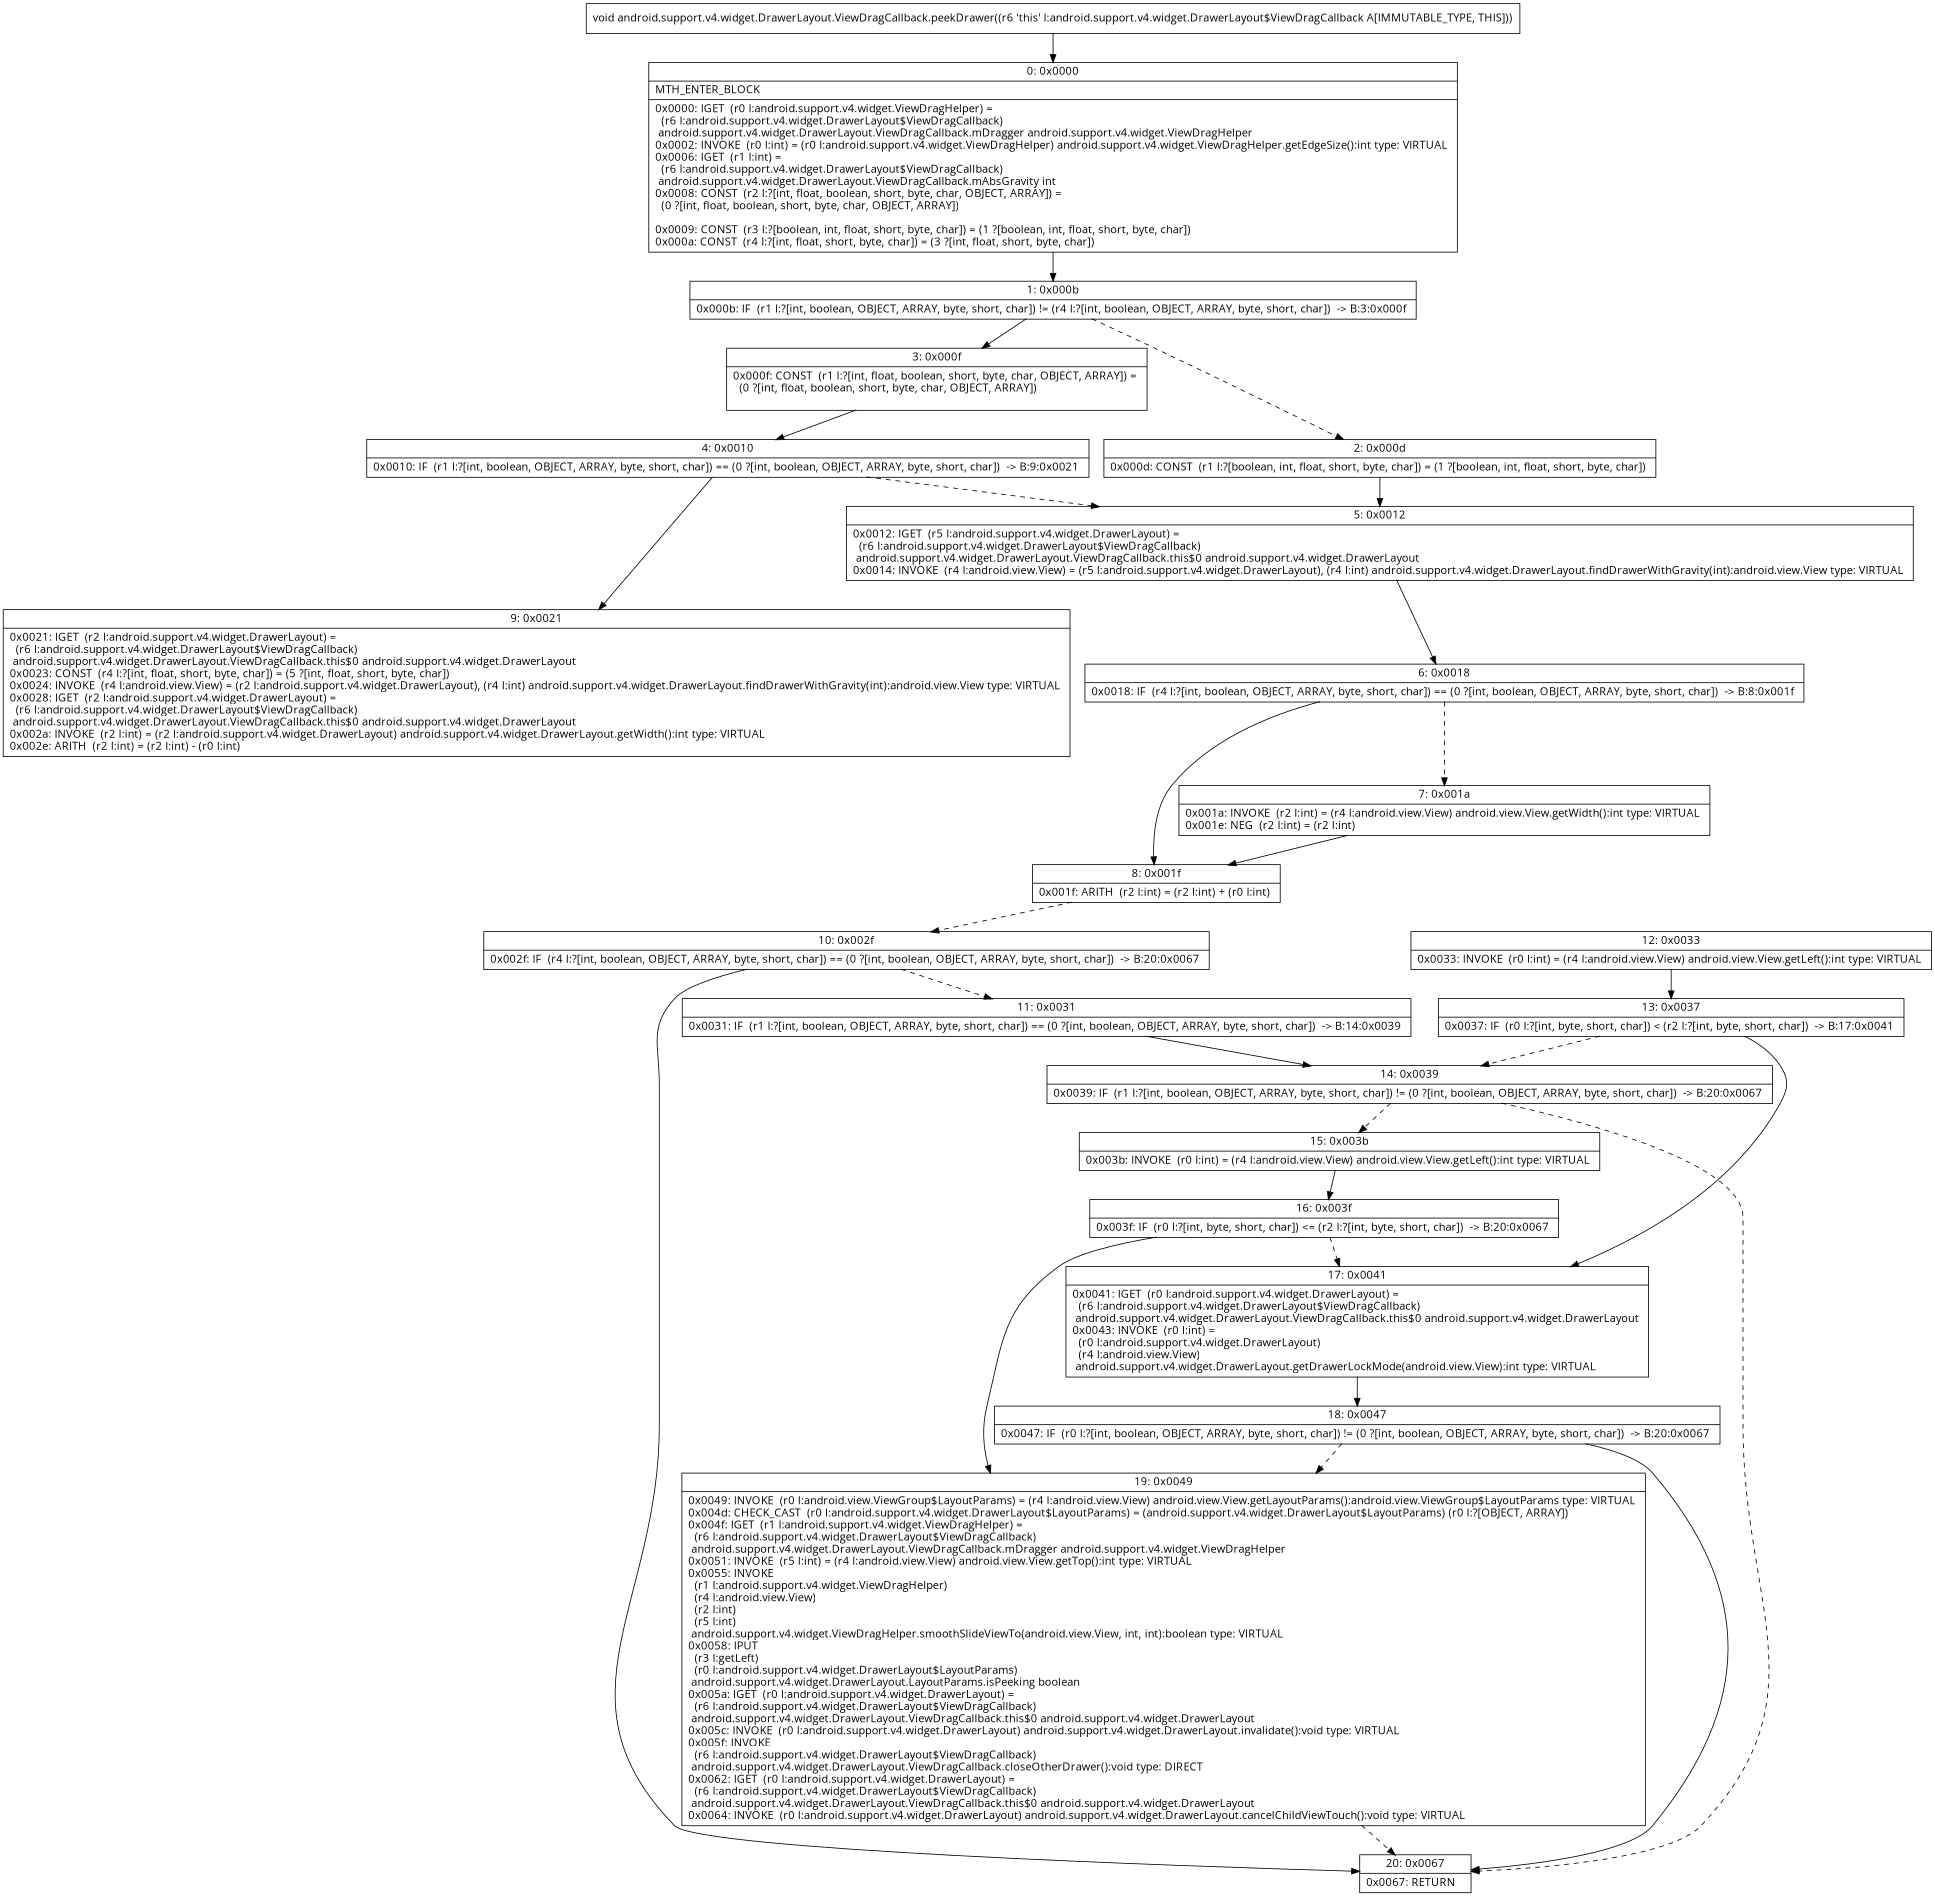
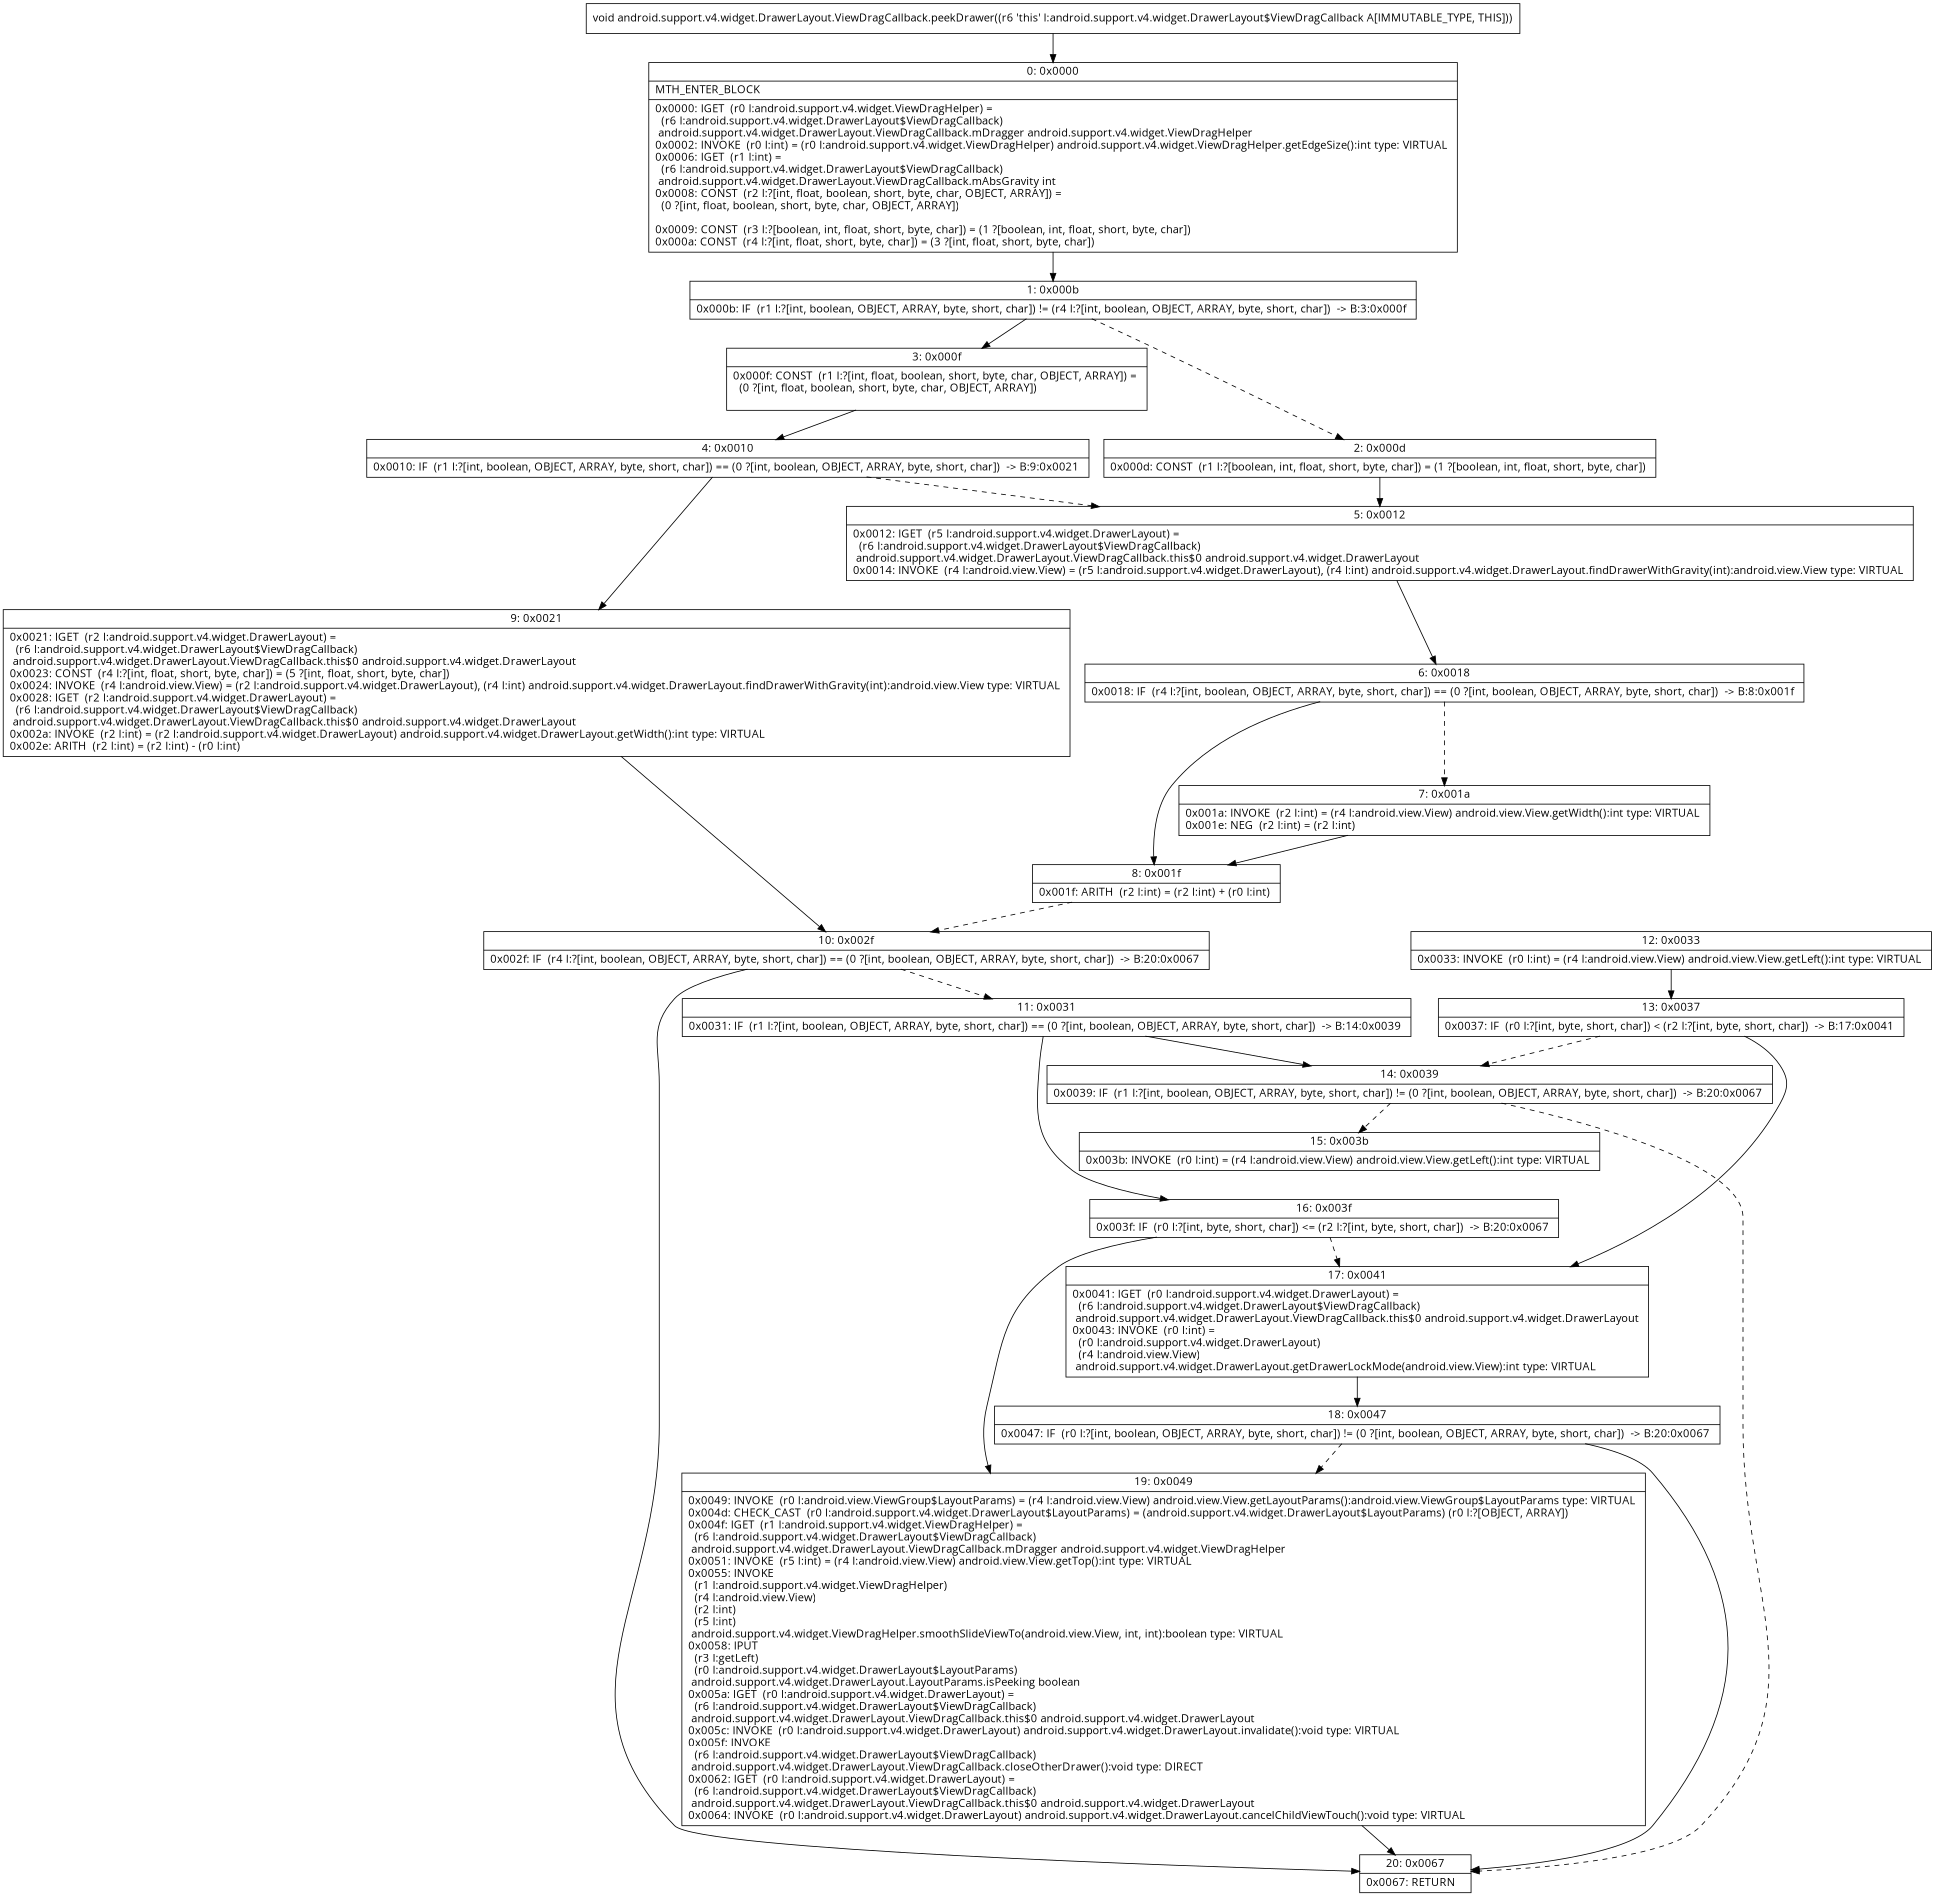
none -> (720, 841)
(1333, 1181) -> (1053, 1152)
(1375, 1838) -> (1375, 1838)
